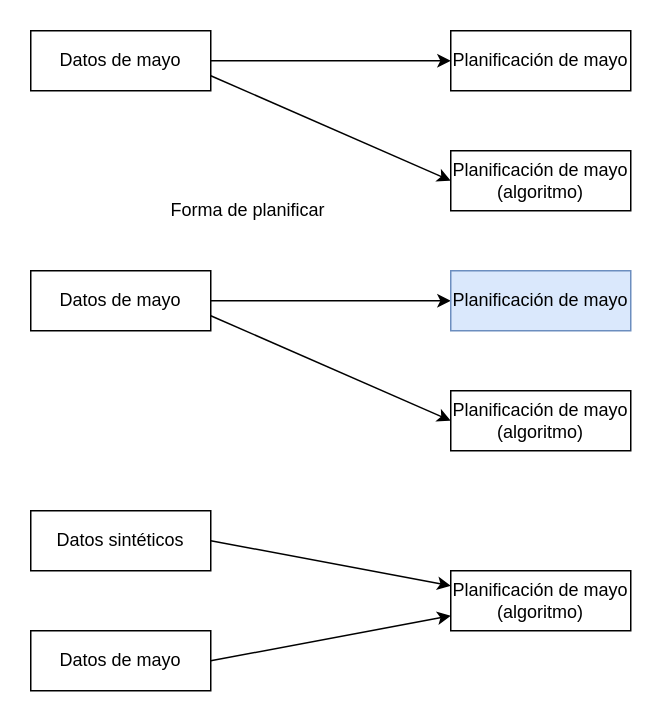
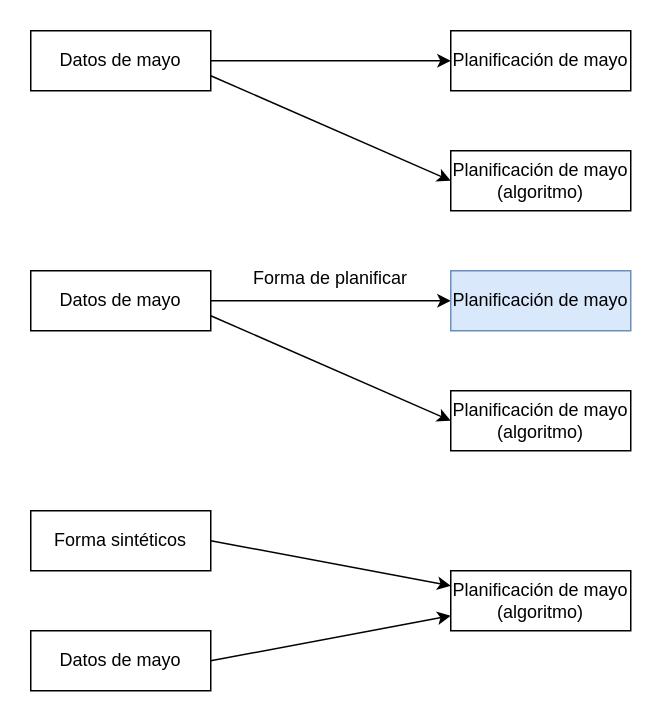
(248, 211) -> (331, 278)
(121, 541) -> (121, 541)
